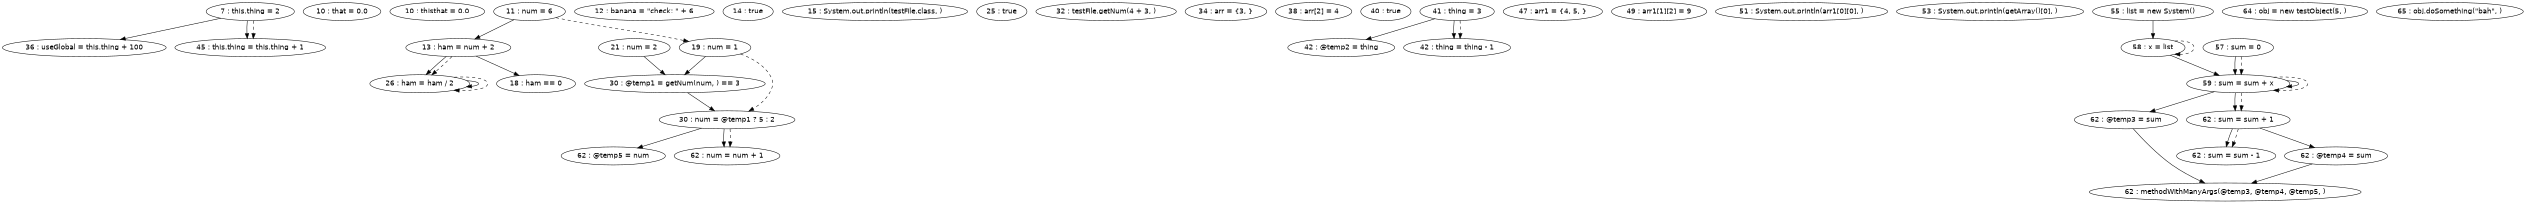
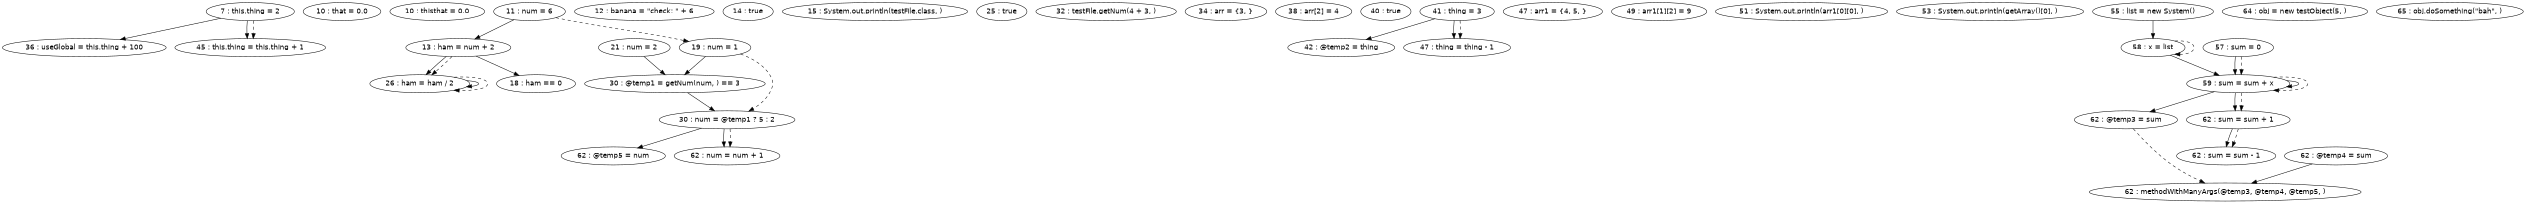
(1457, 48) -> (1457, 48)
(2285, 137) -> none
(2164, 159) -> (2164, 159)
